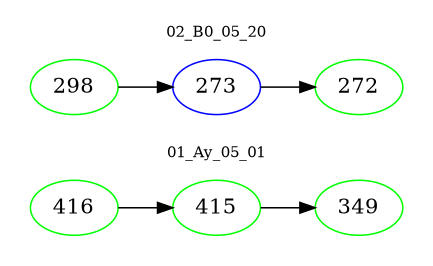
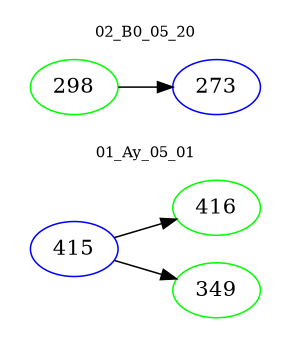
(359, 87) -> none
(138, 208) -> (138, 231)
(217, 208) -> (74, 249)
